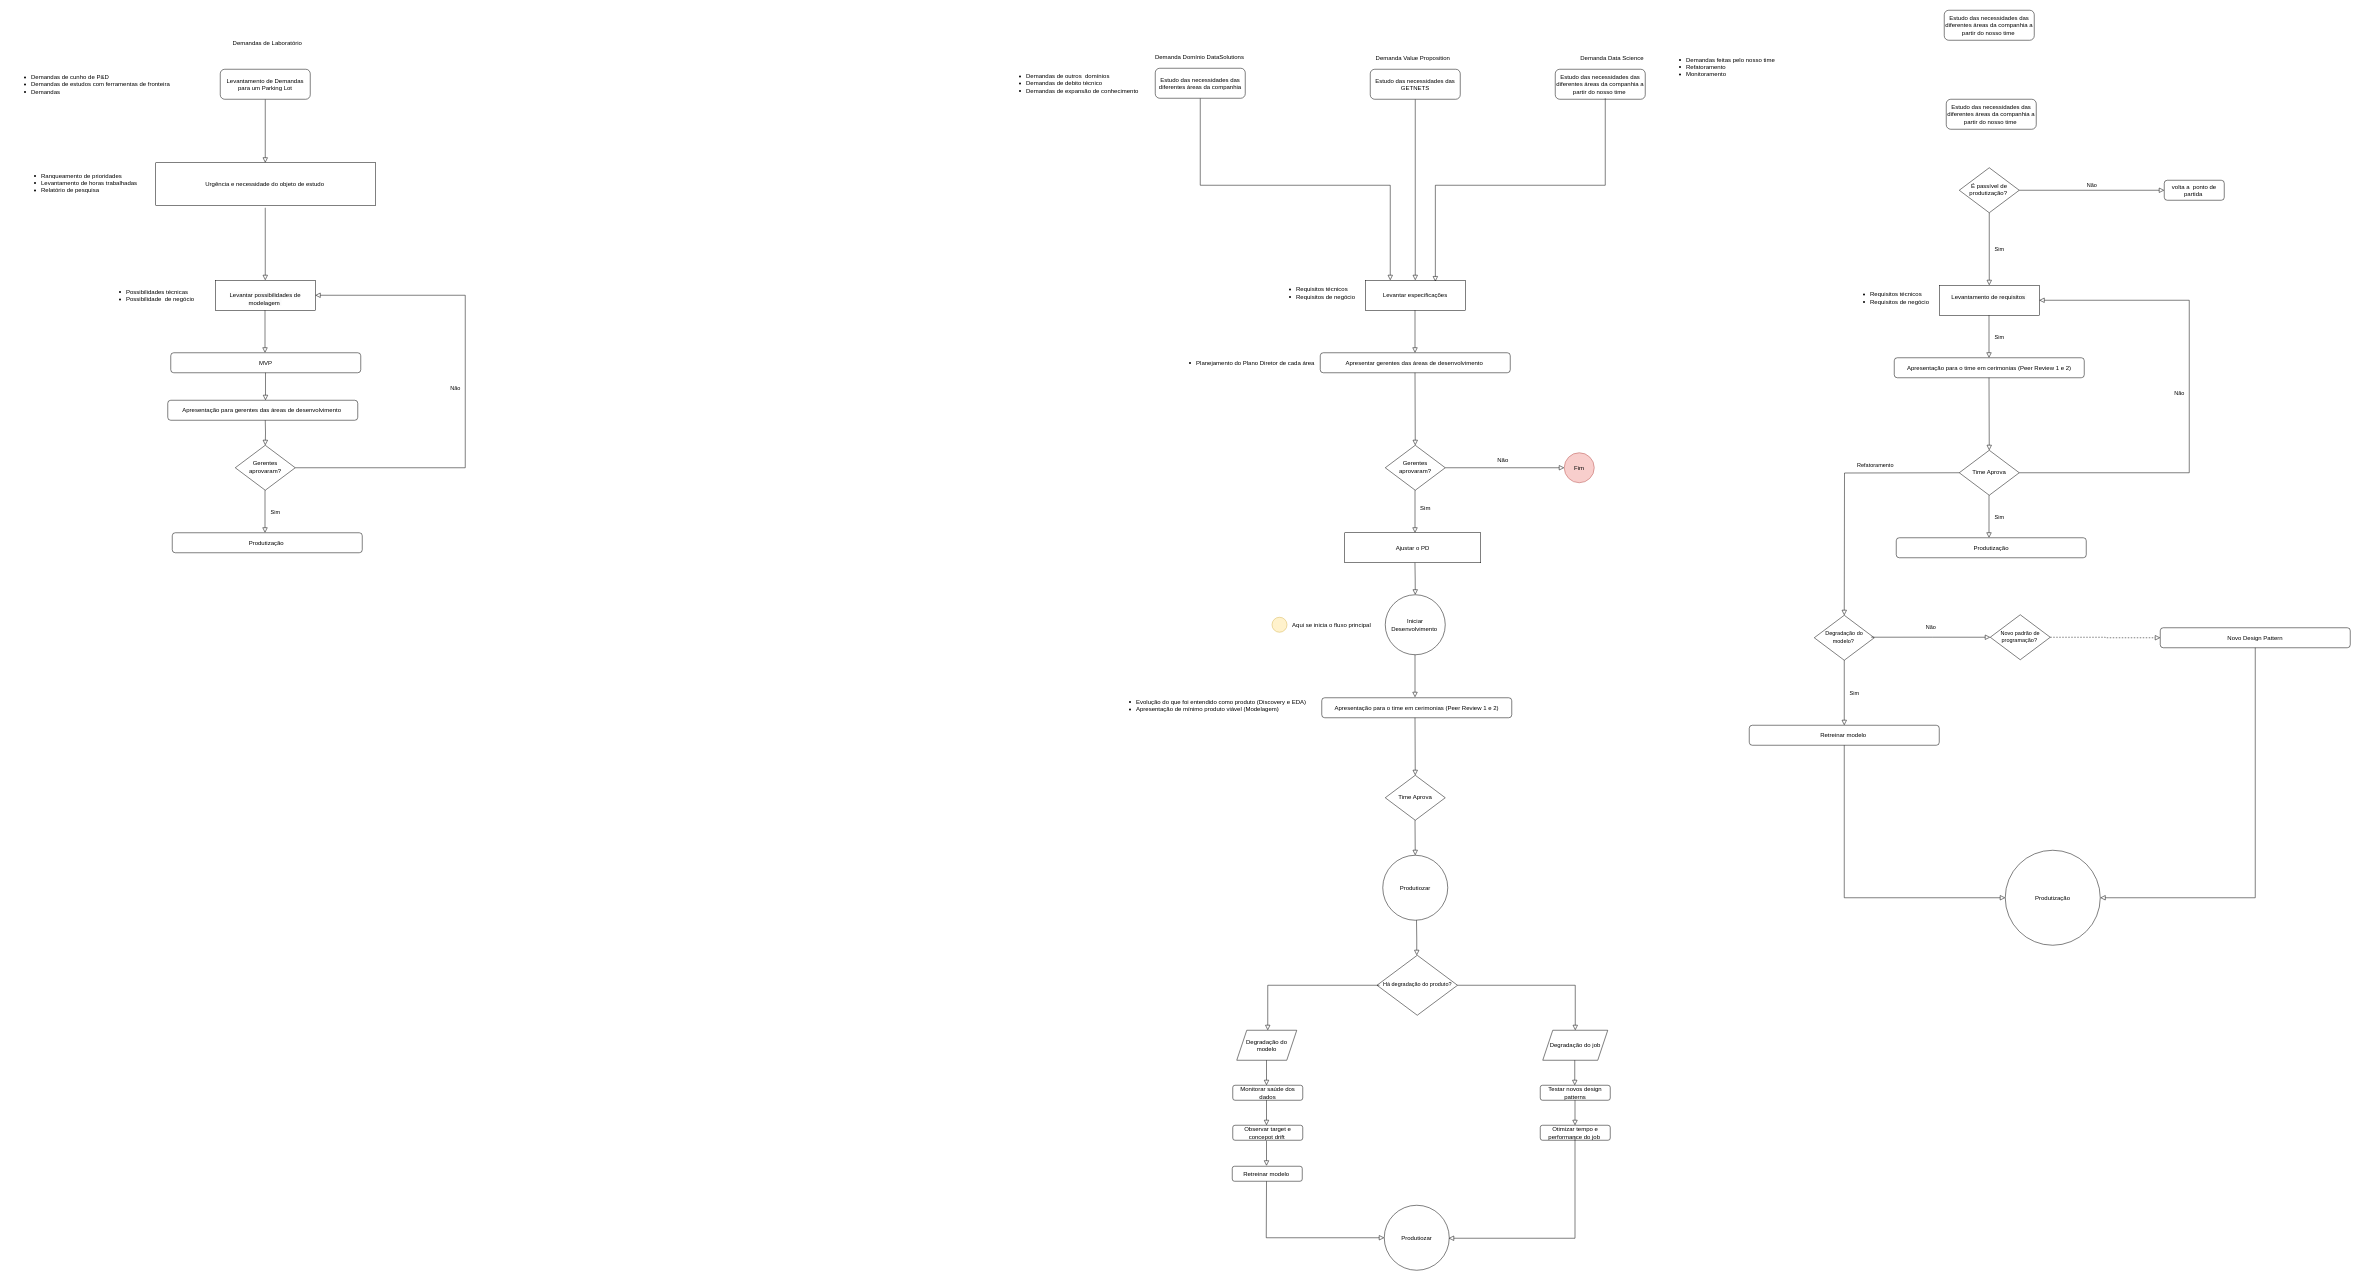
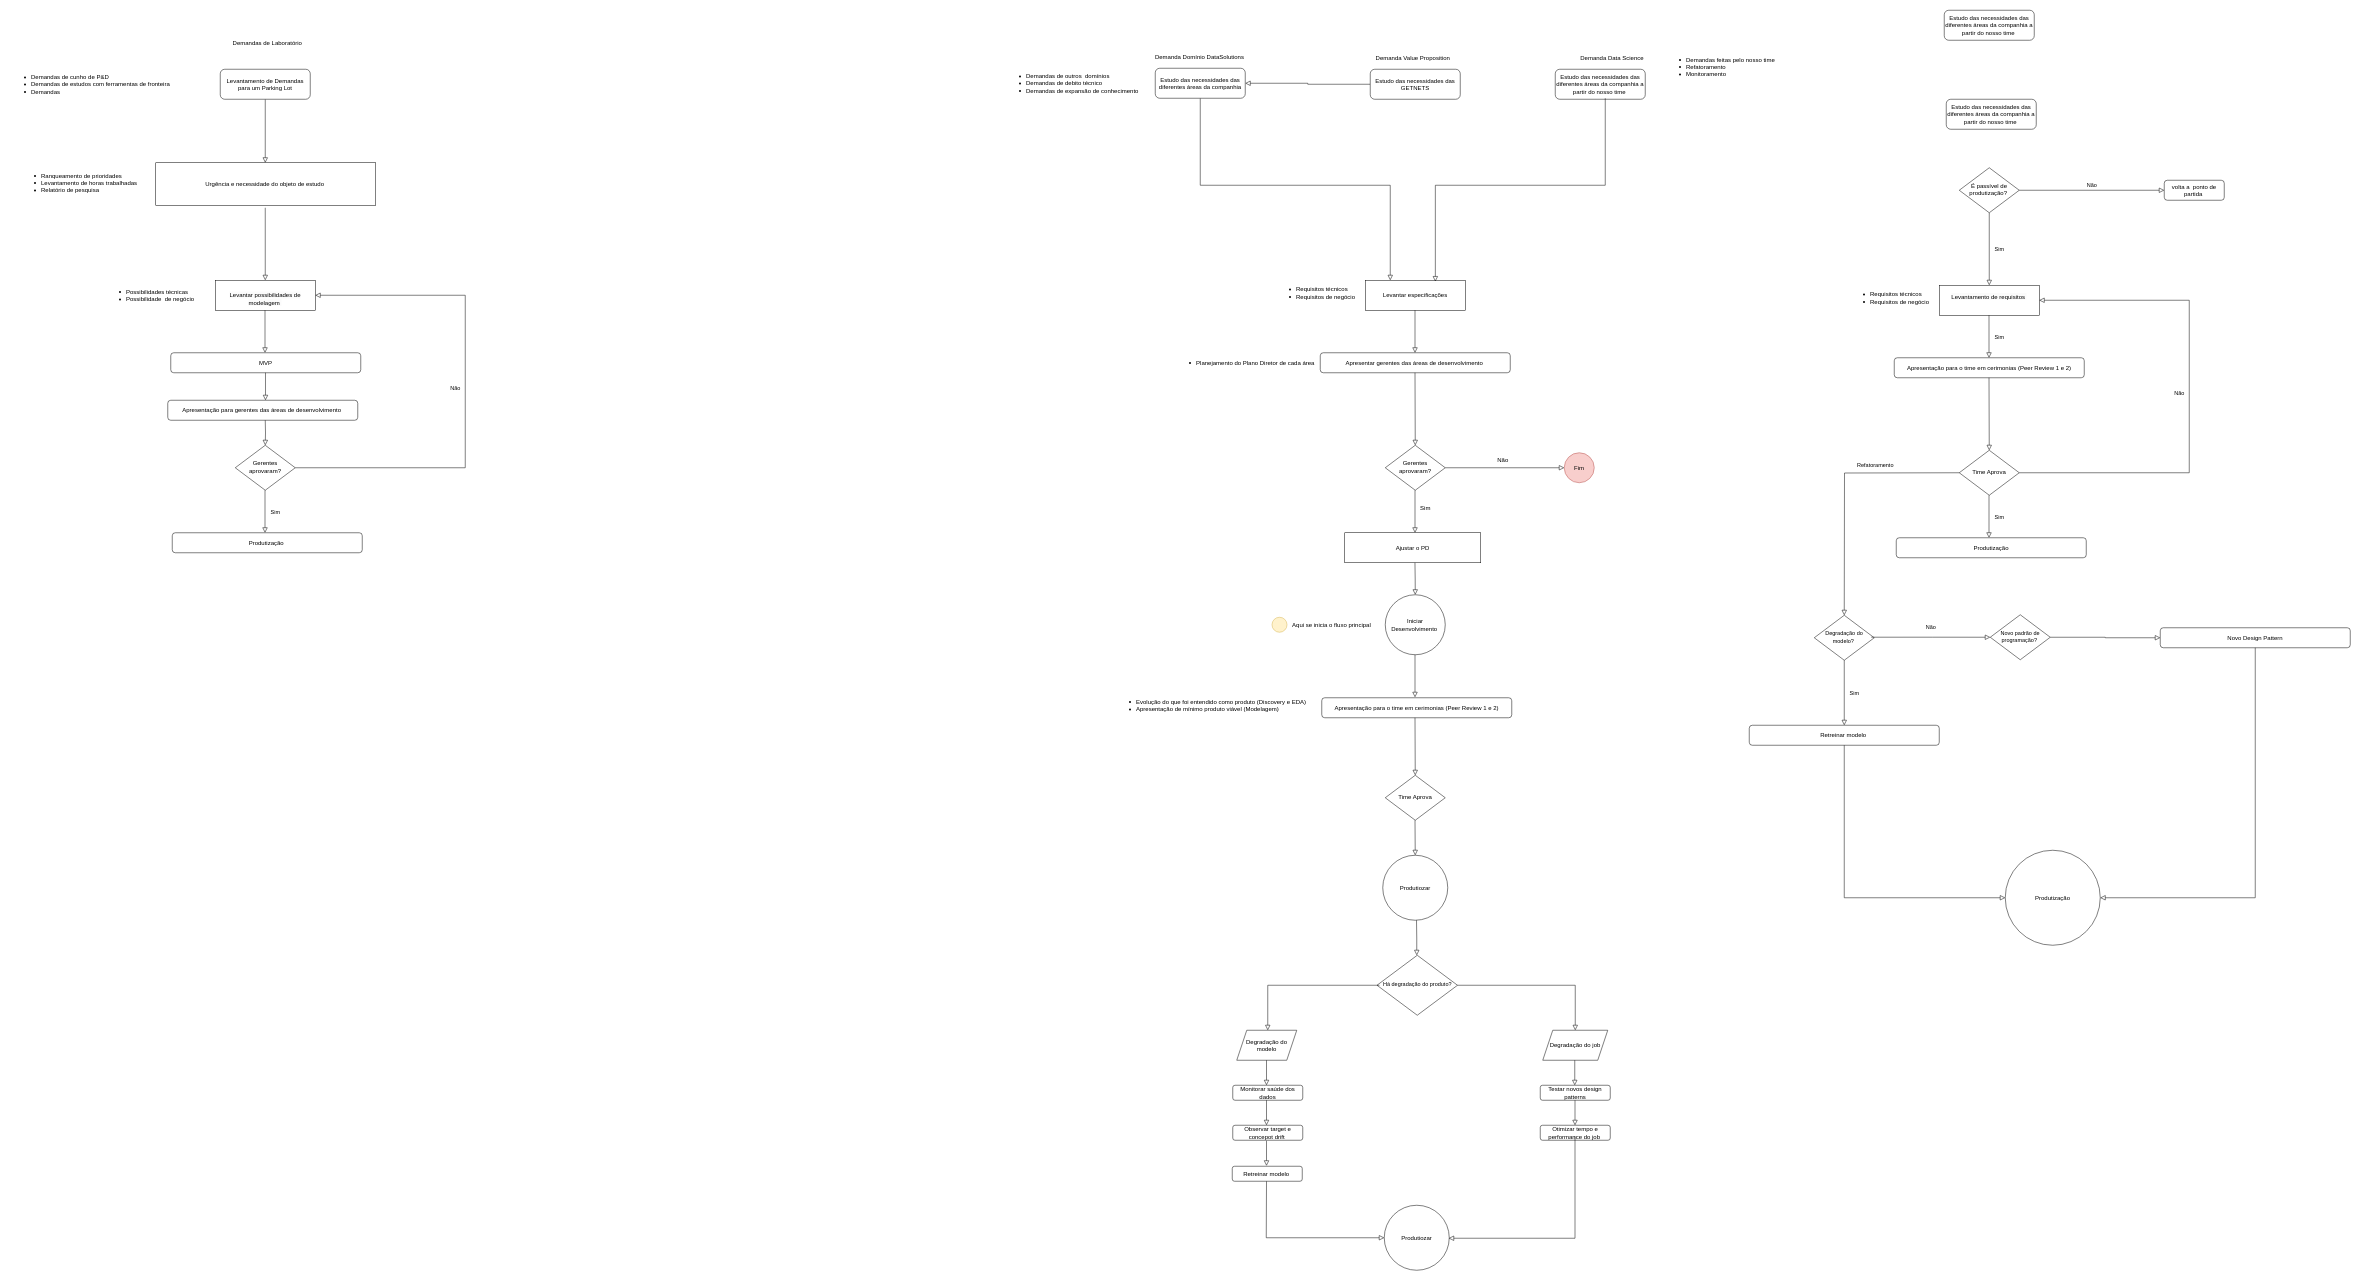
(1415, 187) -> (1310, 84)
(2102, 637) -> (2102, 637)
